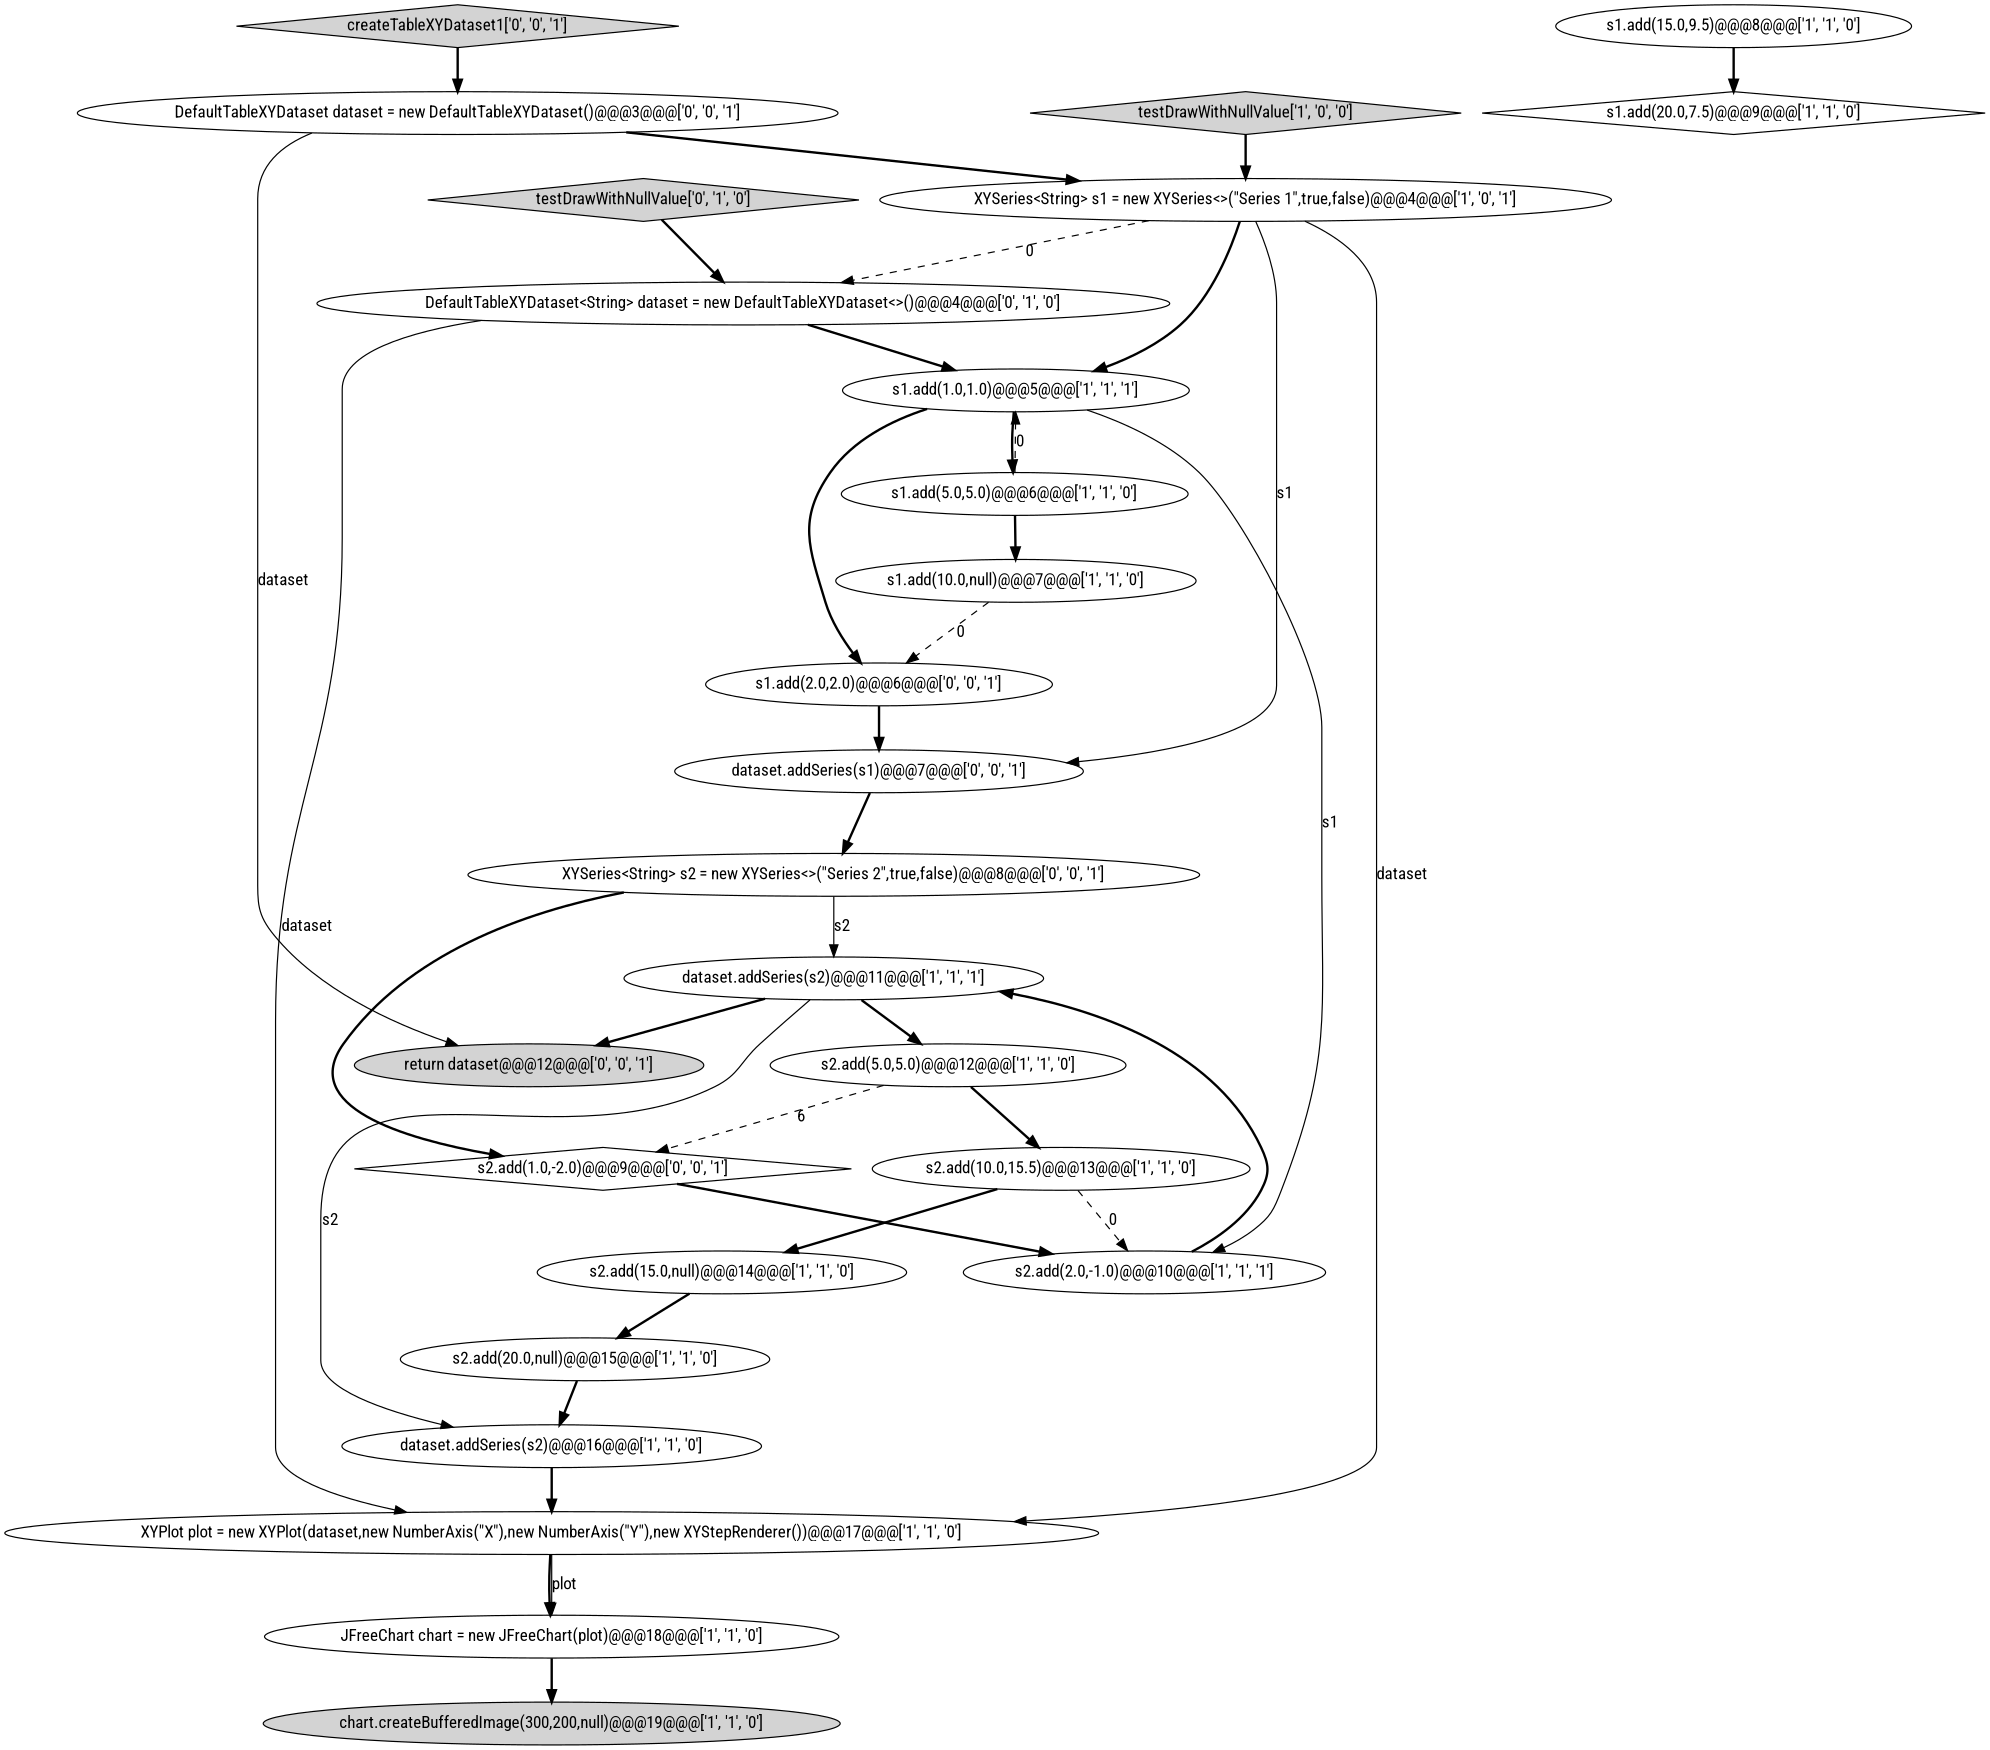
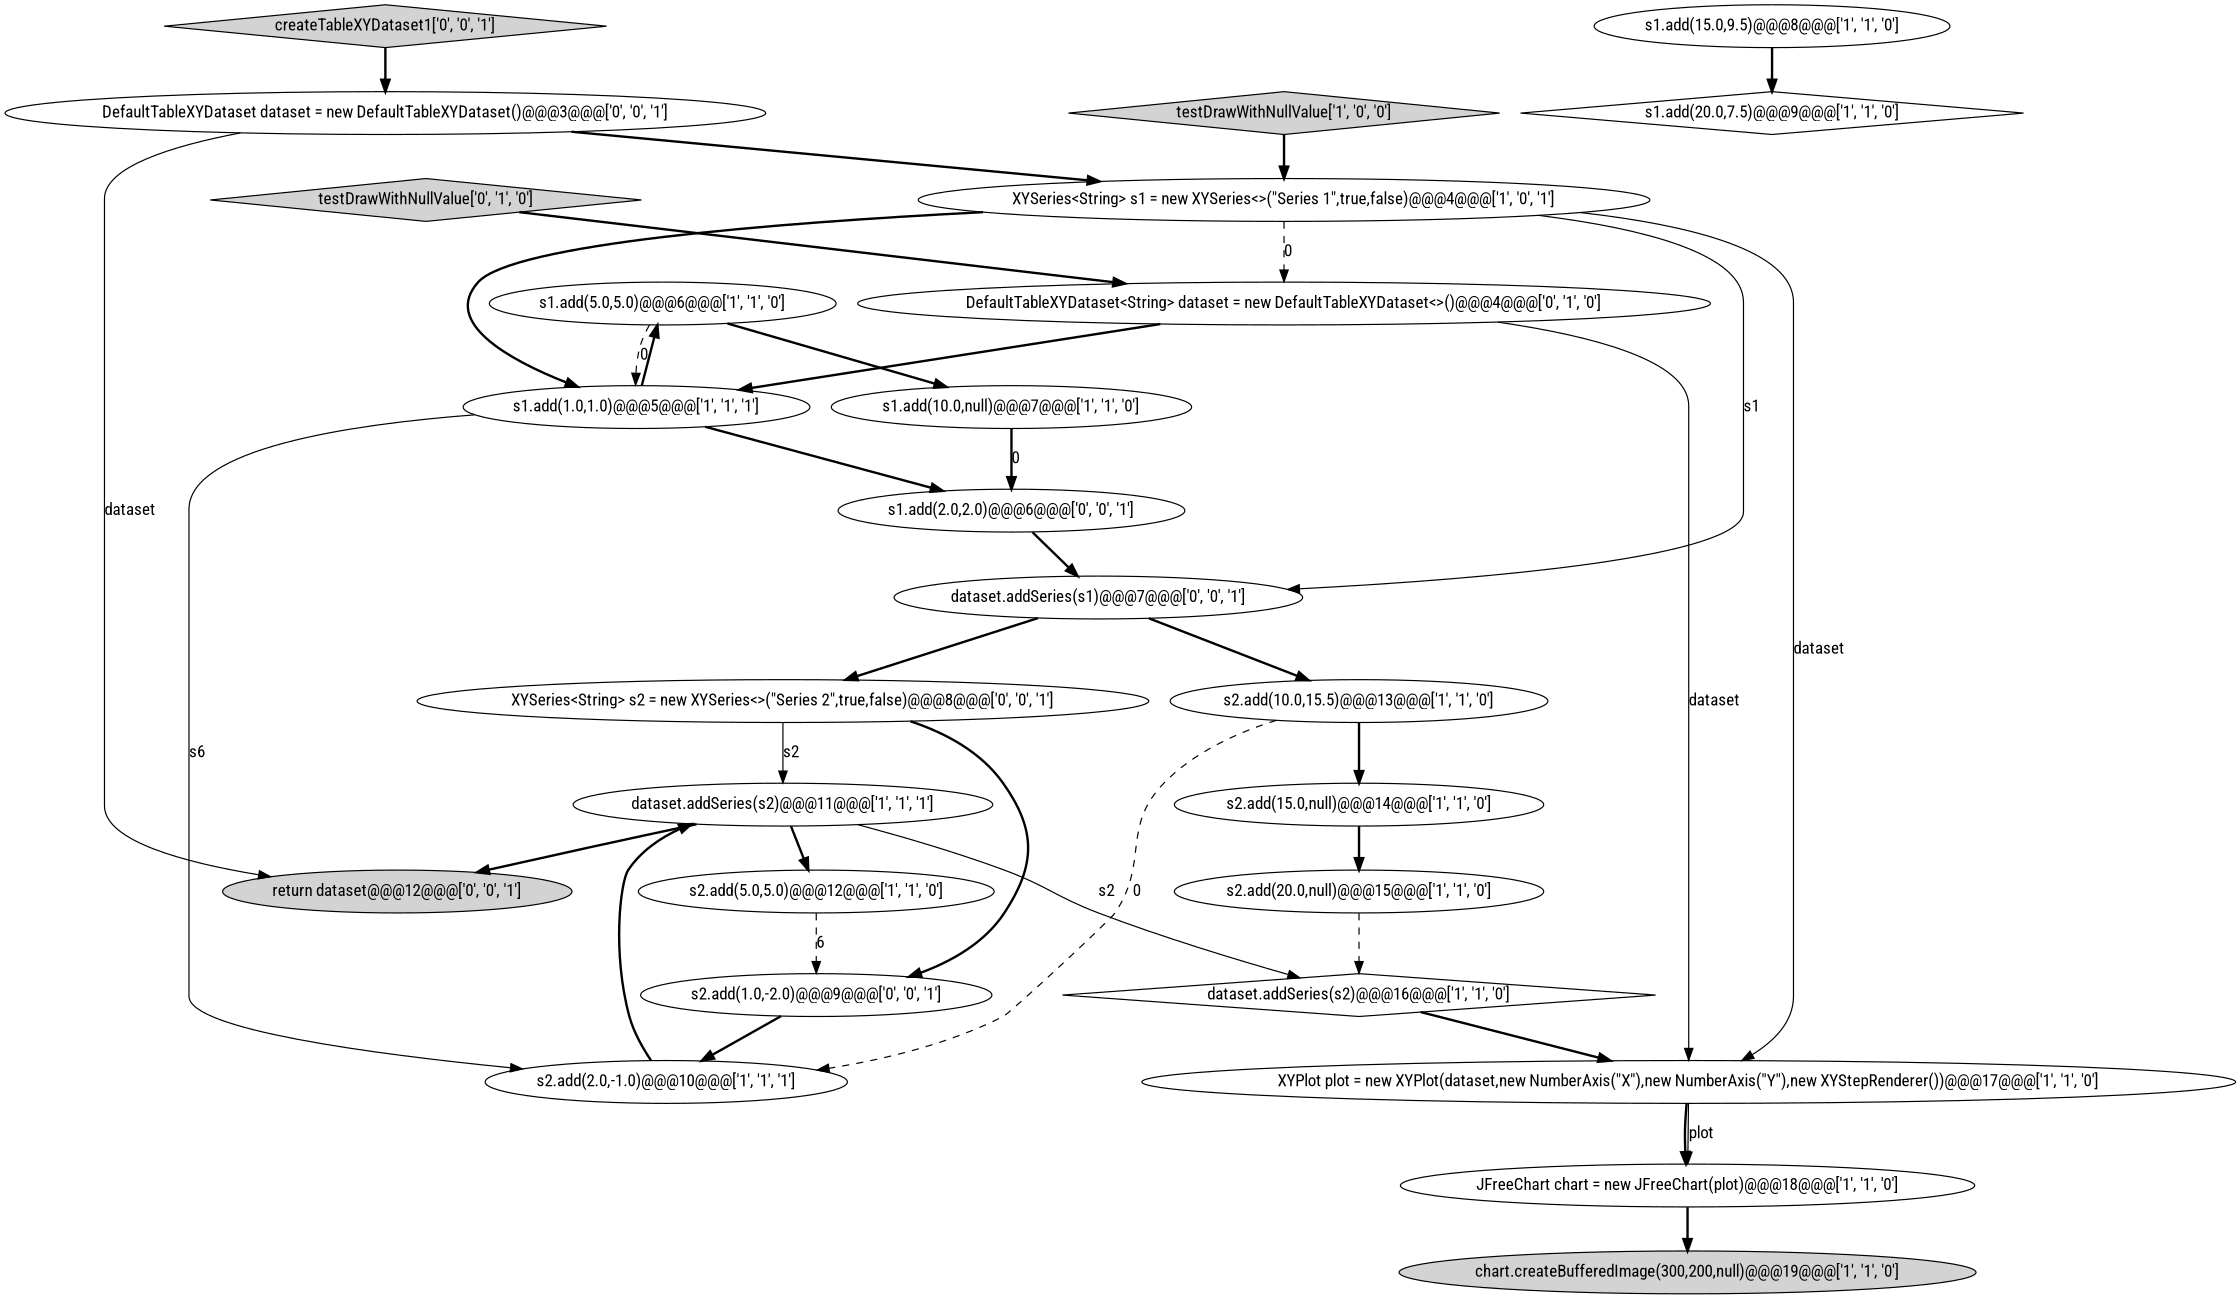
(952, 629) -> (1011, 453)
(1330, 823) -> (197, 753)
(1000, 1113) -> (1223, 647)
(603, 1169) -> (816, 995)
(571, 1397) -> (1359, 937)
(552, 1446) -> (1359, 995)
